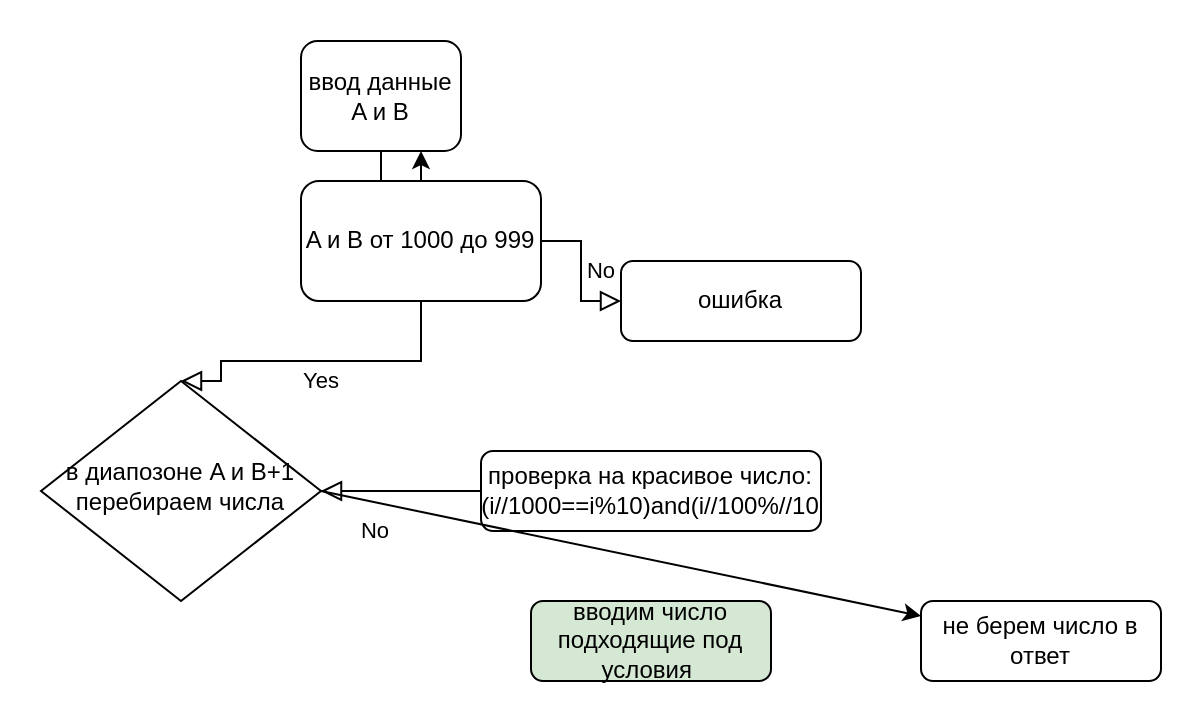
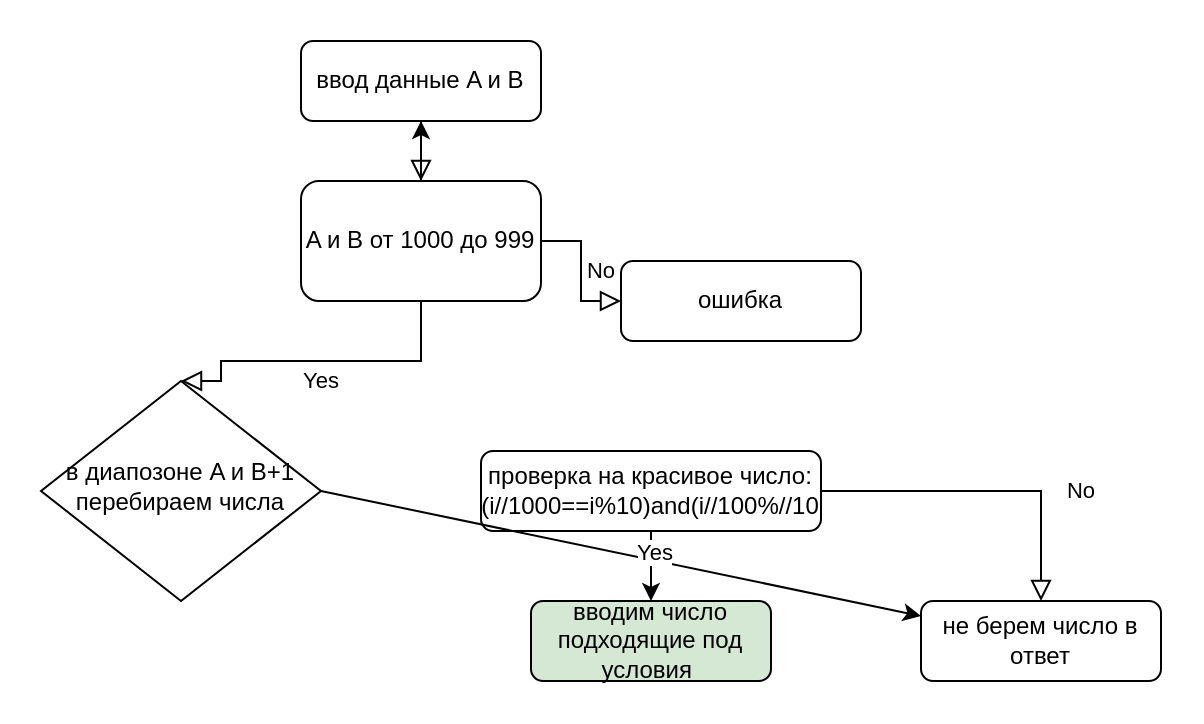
(381, 96) -> (421, 81)
(412, 491) -> (975, 491)
none -> (651, 557)
